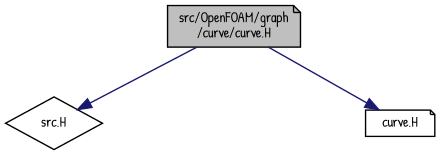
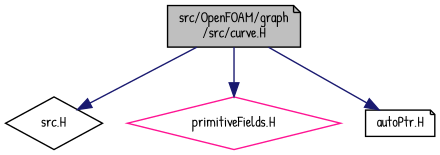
(234, 26) -> (234, 26)
none -> (234, 123)
(400, 123) -> (400, 123)
